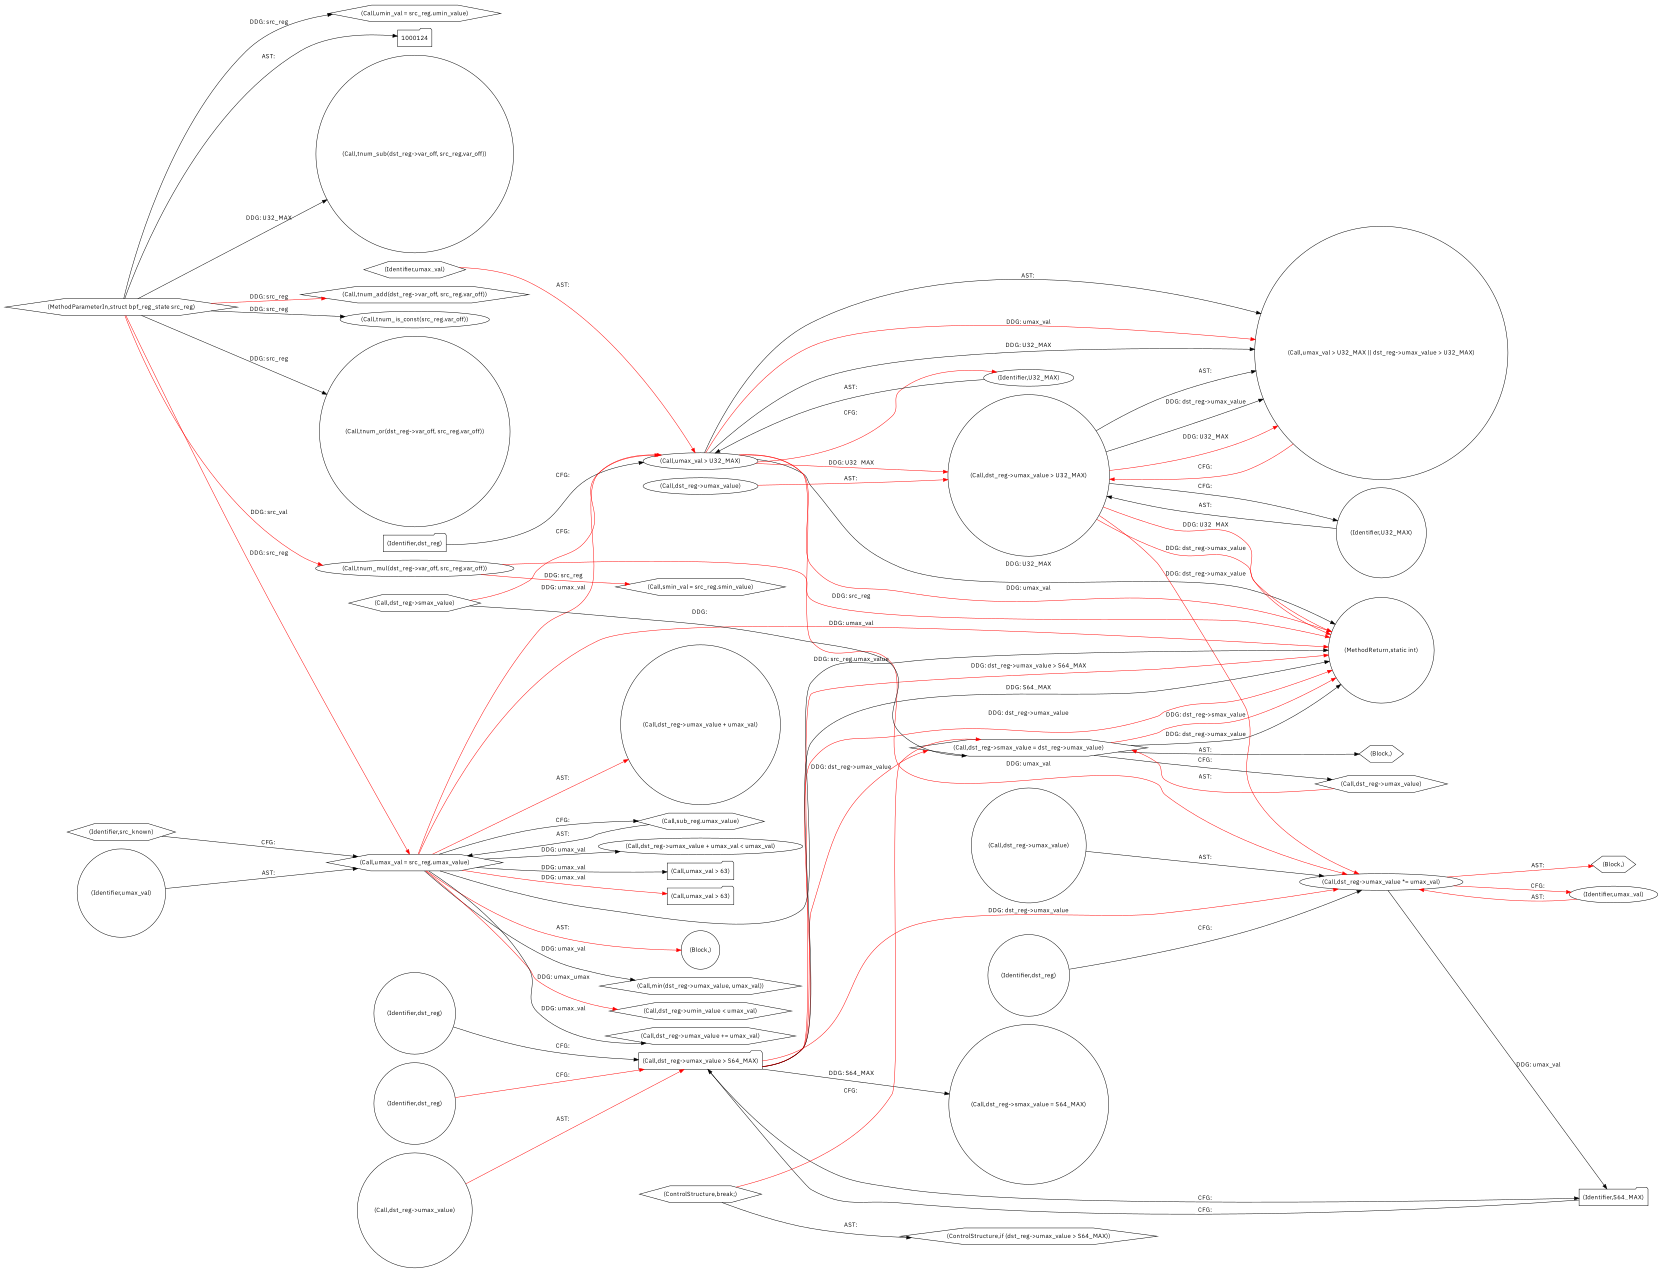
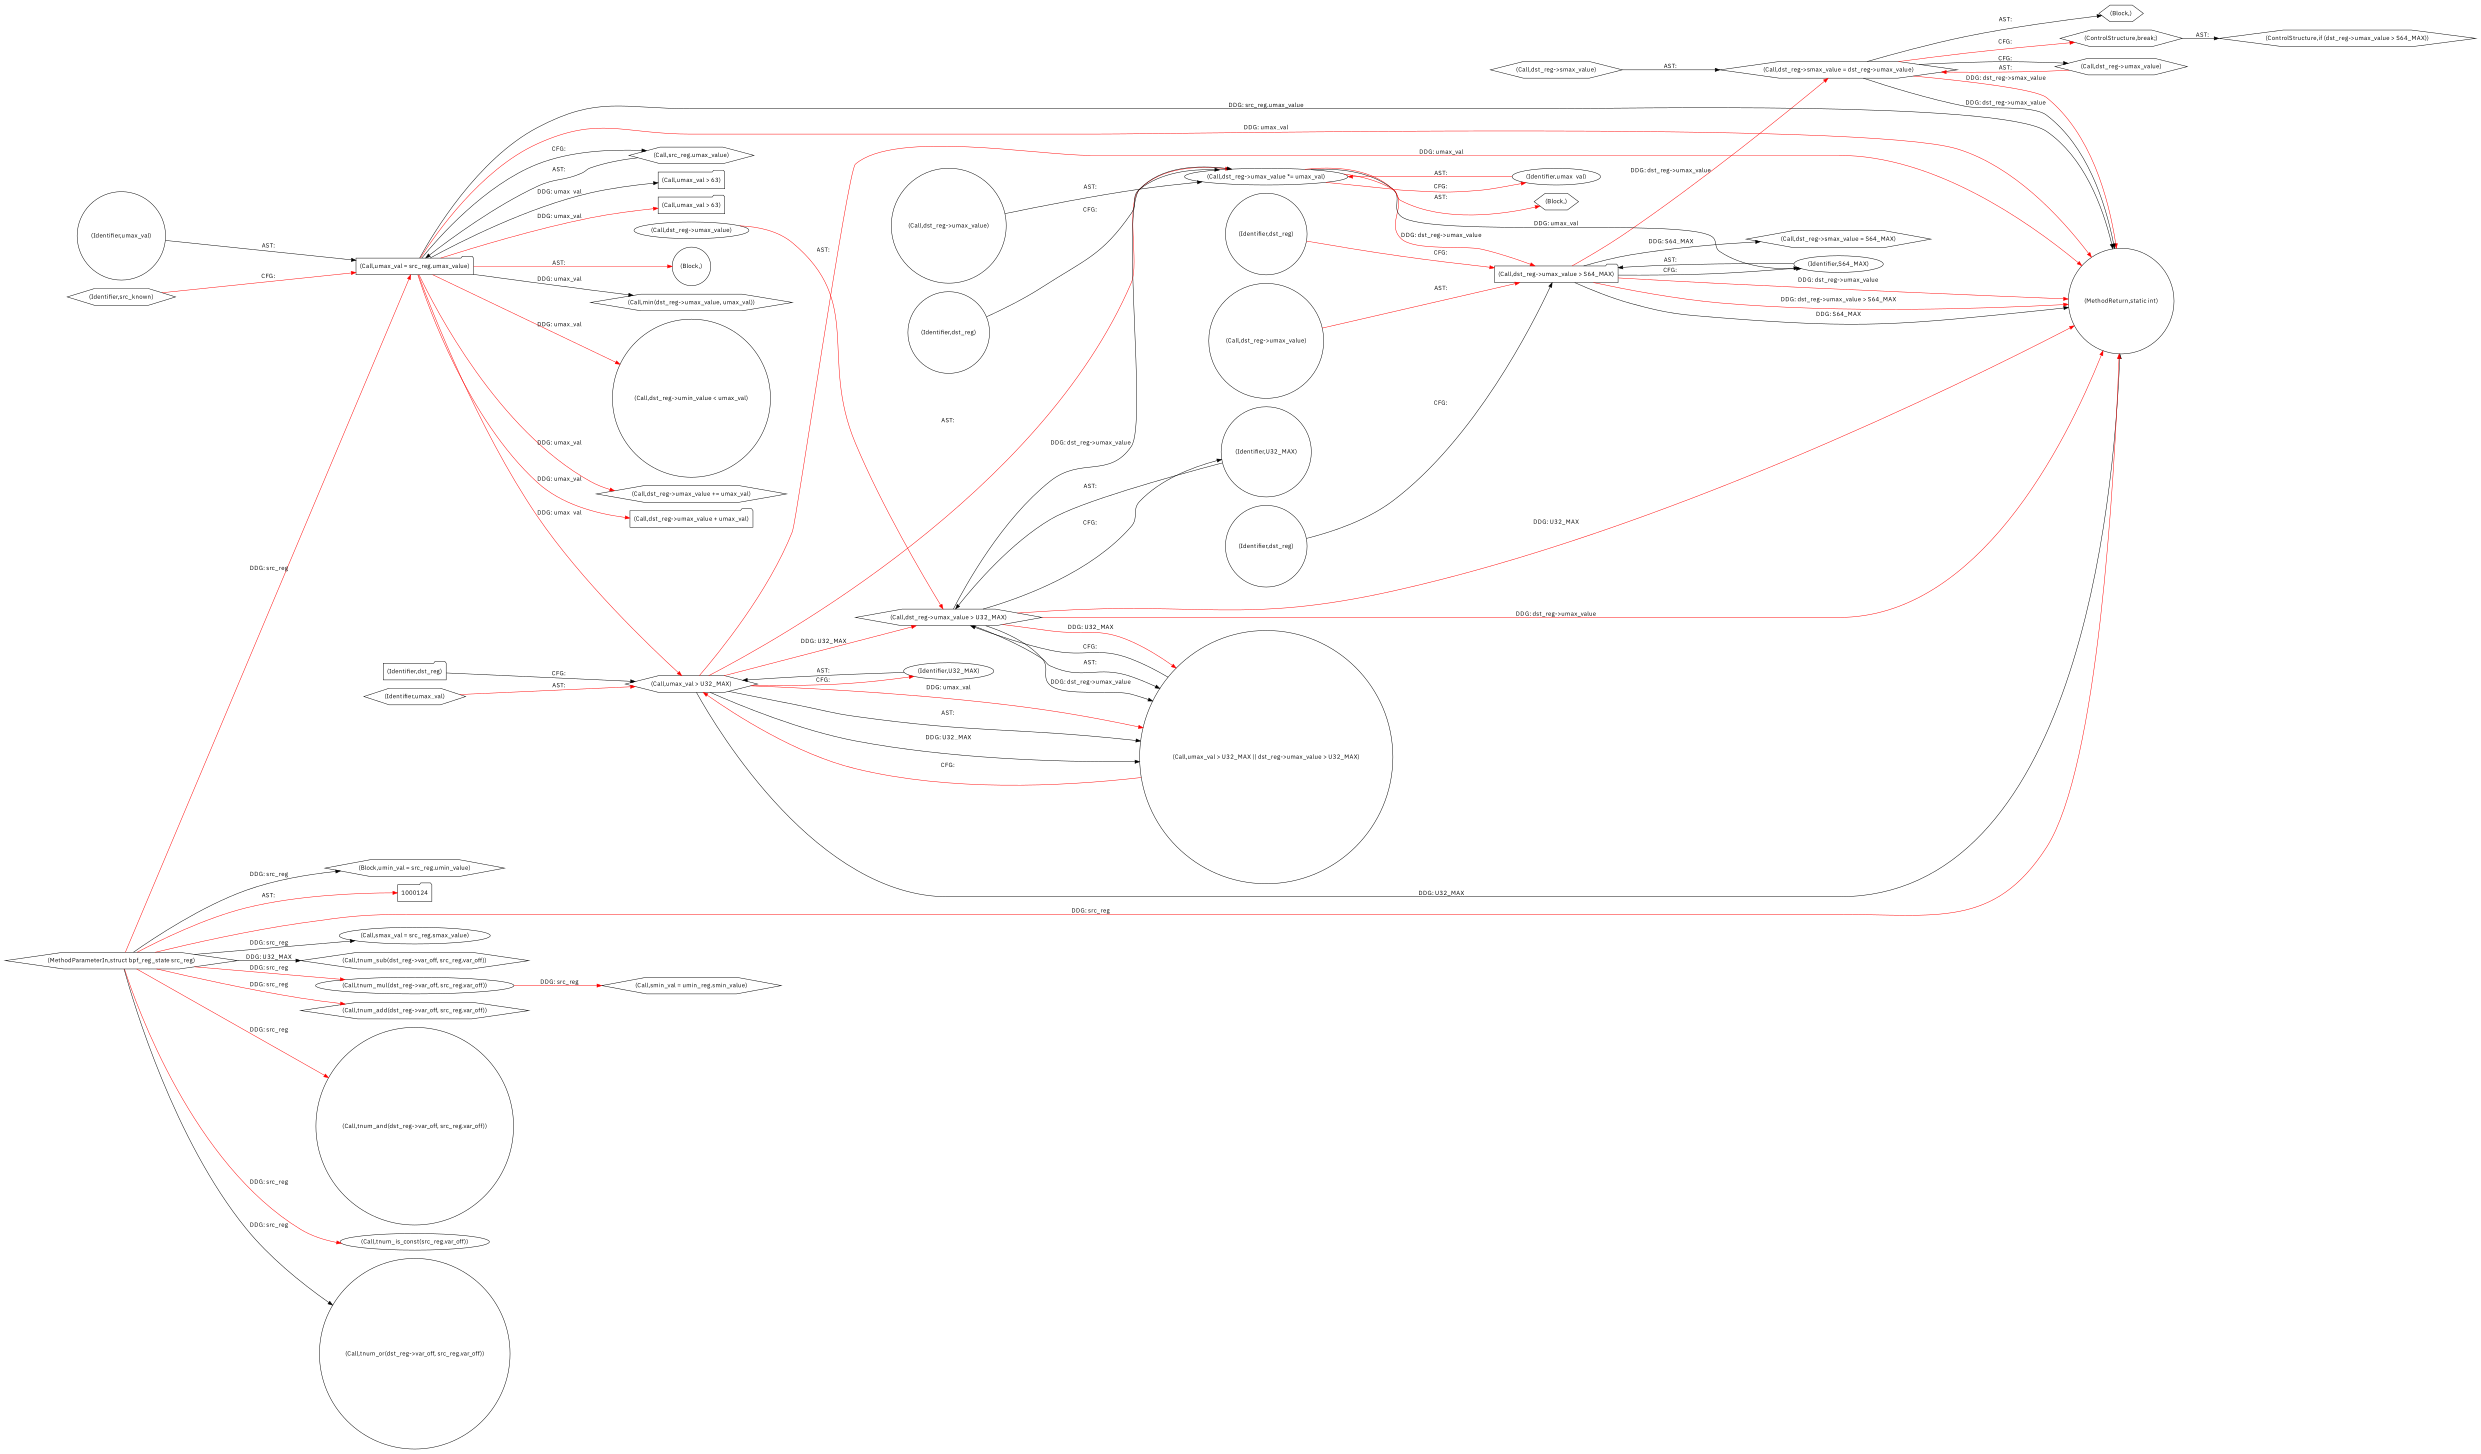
(415, 13) -> (415, 868)
(222, 122) -> (261, 905)
(415, 154) -> (415, 961)
(276, 314) -> (202, 1130)
(701, 461) -> (691, 684)
(1029, 475) -> (949, 617)
(1208, 477) -> (1072, 653)
(269, 512) -> (269, 968)
(585, 541) -> (915, 779)
(701, 587) -> (691, 986)
(701, 612) -> (1671, 66)
(903, 615) -> (1360, 914)
(1239, 696) -> (1137, 397)
(701, 725) -> (691, 519)
(1029, 764) -> (949, 421)
(564, 778) -> (560, 479)
(701, 821) -> (691, 155)
(258, 846) -> (257, 283)
(701, 846) -> none
(415, 863) -> (415, 266)
(1017, 915) -> (1397, 234)
none -> (415, 936)
(564, 977) -> (560, 324)
(896, 980) -> (1984, 51)
(532, 984) -> (497, 399)
(701, 1011) -> (691, 398)
(1029, 1104) -> (1839, 239)
none -> (415, 1126)
(1614, 1197) -> (1839, 264)
(1206, 1210) -> (1671, 260)
